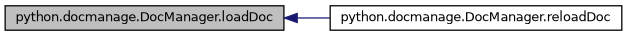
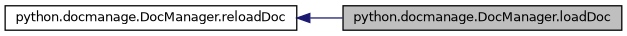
(314, 18) -> (326, 18)
